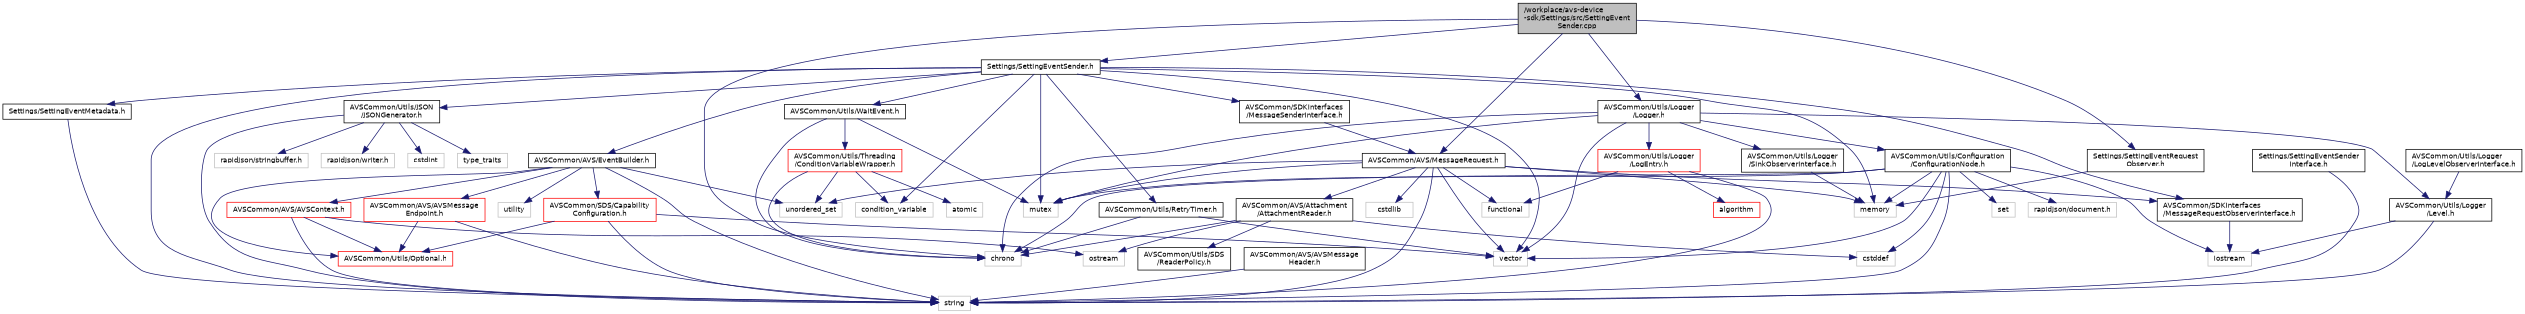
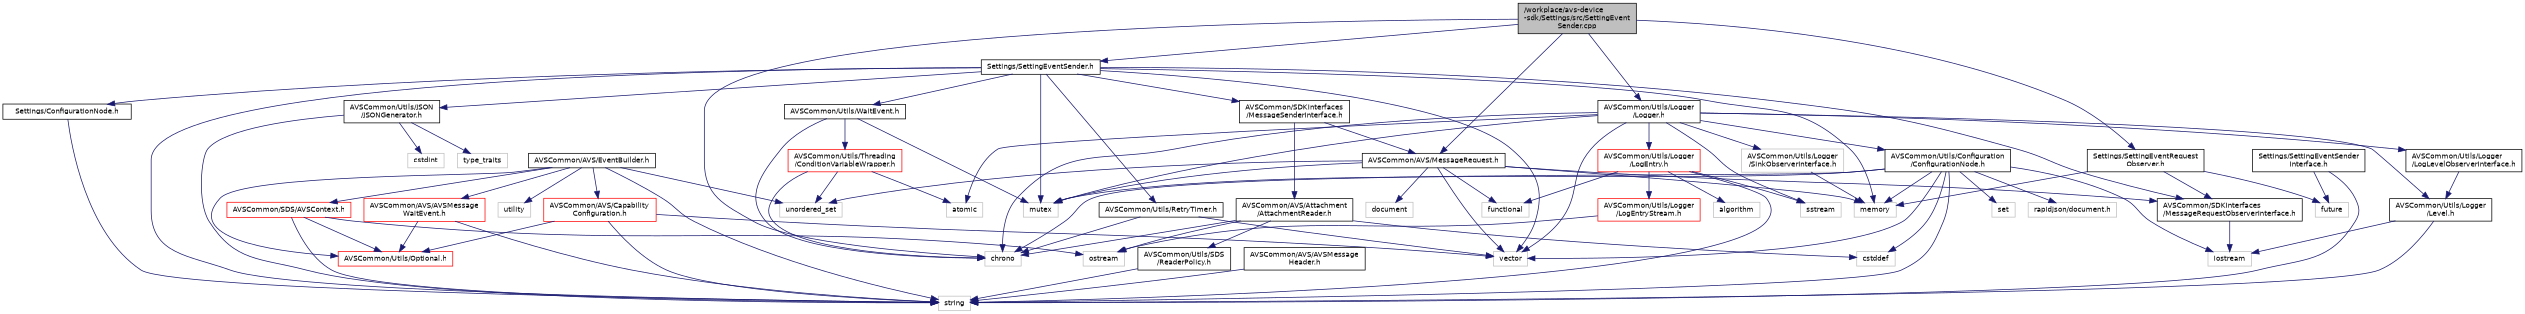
(795, 97) -> none
(67, 112) -> (67, 112)
none -> (2050, 124)
none -> (1253, 131)
(261, 161) -> none
(358, 161) -> none
(1793, 161) -> (1793, 161)
(1371, 183) -> (1294, 157)
none -> (2184, 183)
(289, 210) -> (289, 210)
(424, 210) -> (424, 210)
(600, 210) -> (600, 210)
(894, 210) -> none
(1389, 210) -> (1389, 210)
none -> (1649, 210)
(1737, 210) -> (1737, 210)
none -> (1821, 210)
none -> (2332, 210)
(1317, 285) -> (1058, 284)
